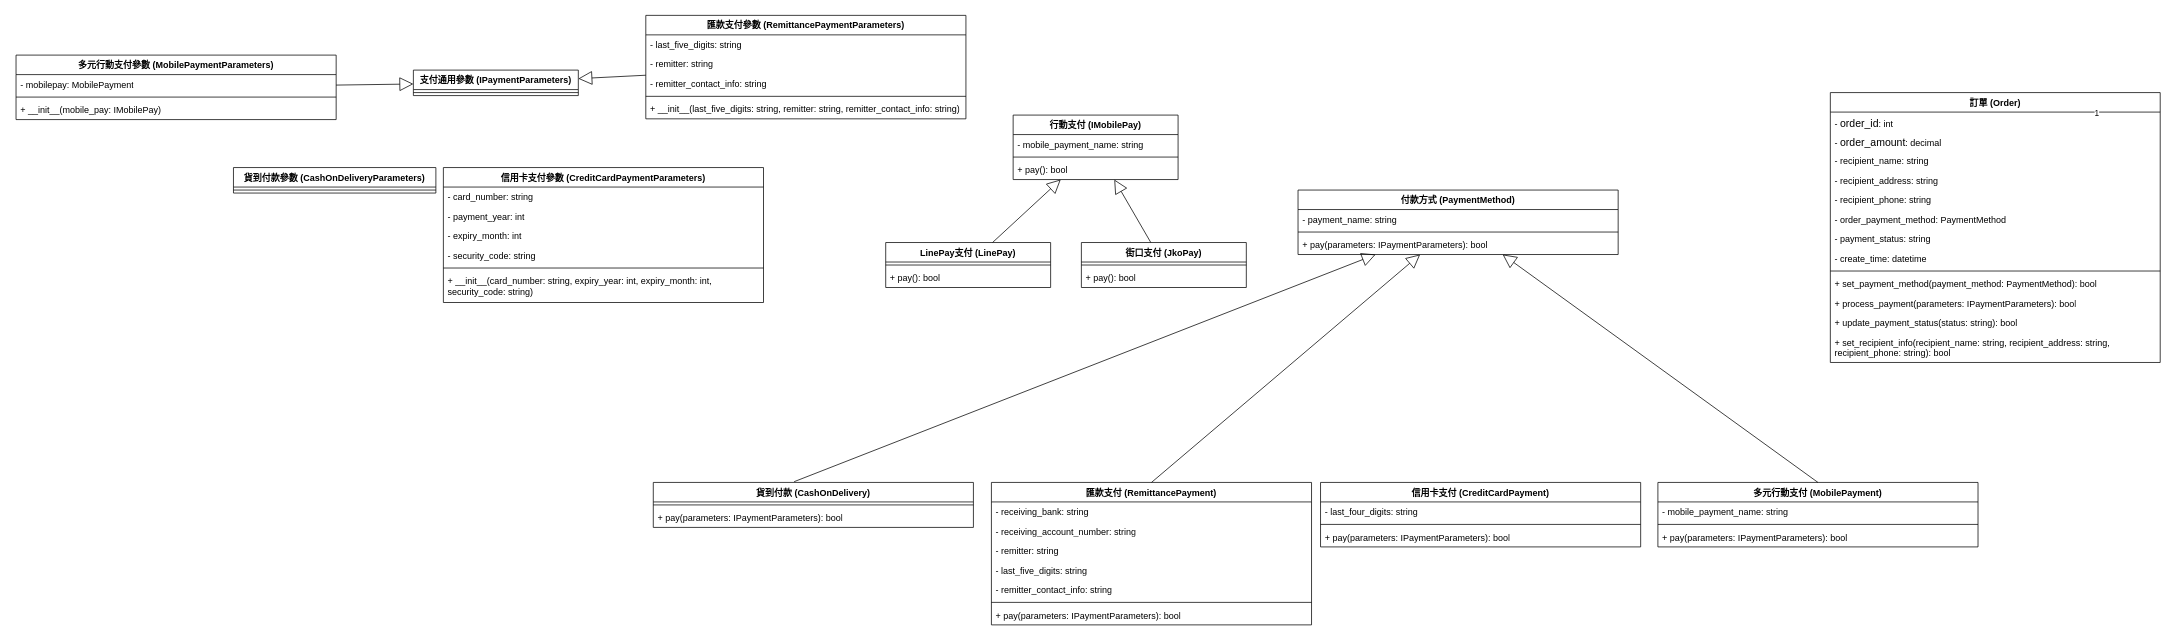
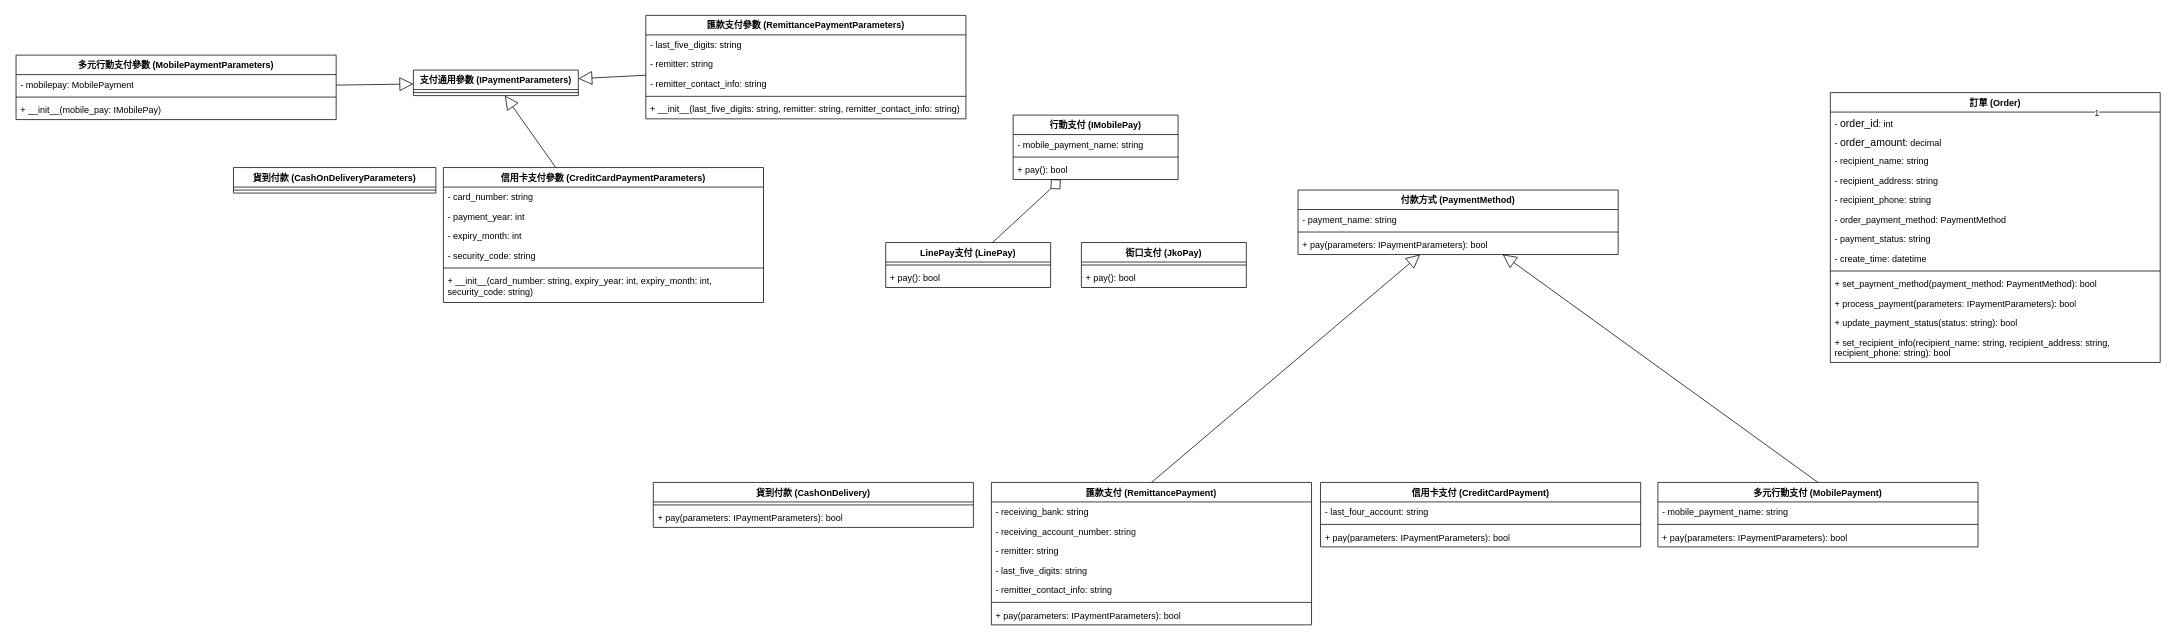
none -> (534, 137)
(334, 178) -> (334, 178)
(1050, 190) -> (1050, 189)
(1136, 217) -> none
(1078, 371) -> none
(1382, 513) -> (1387, 513)
